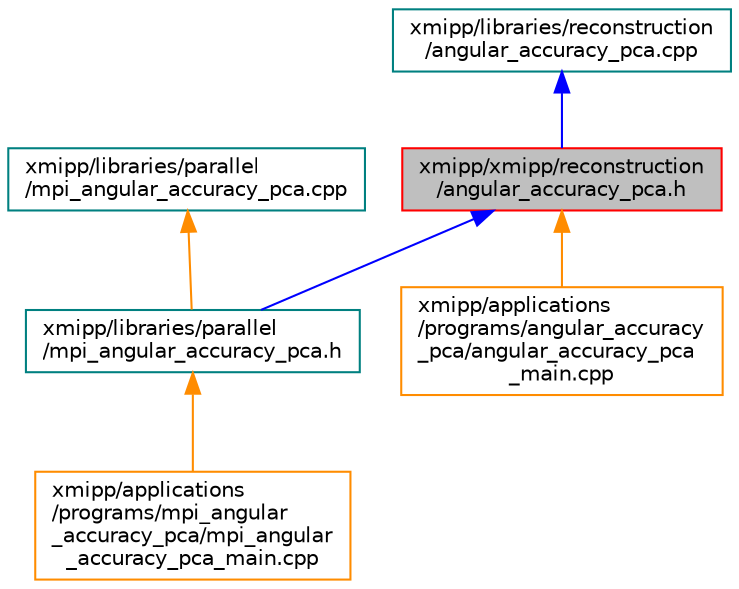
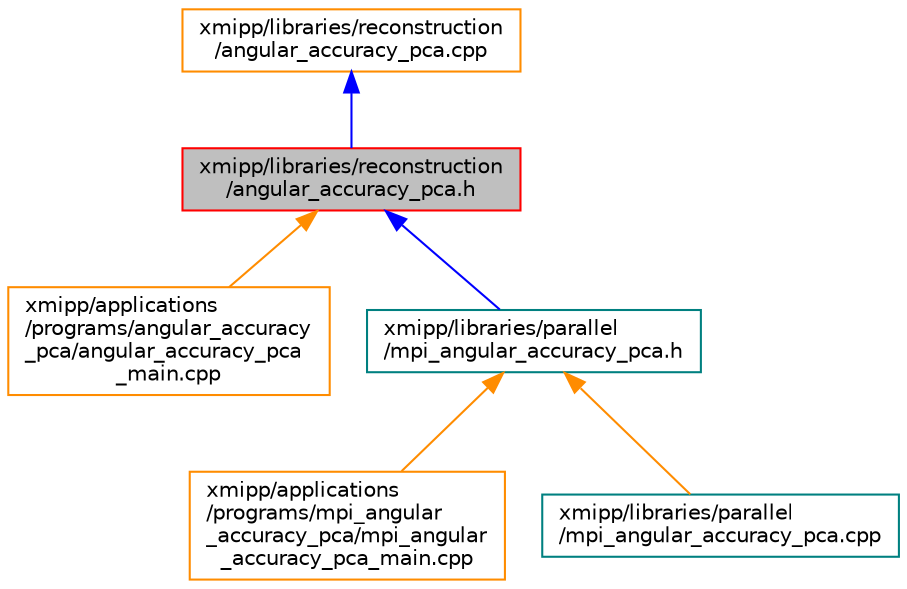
(562, 40) -> (351, 40)
(562, 179) -> (351, 179)
(190, 271) -> (635, 441)
